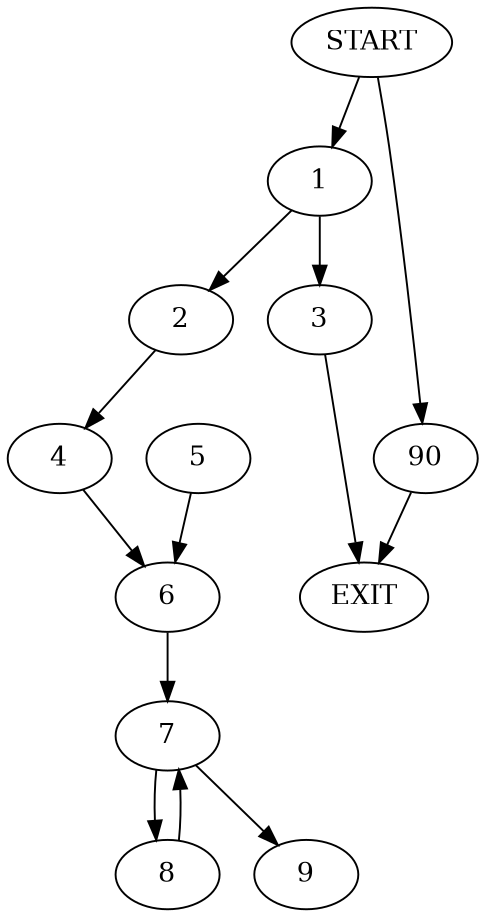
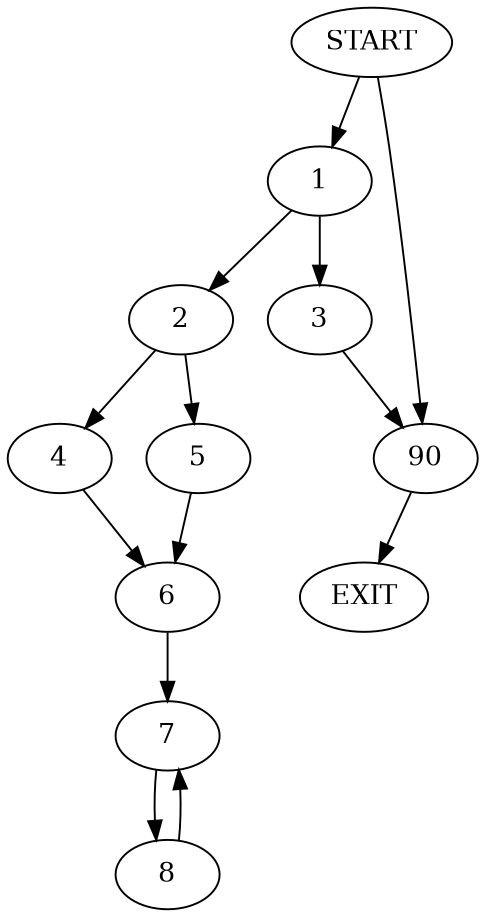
none -> (188, 379)
(340, 449) -> (367, 382)
(306, 875) -> none
